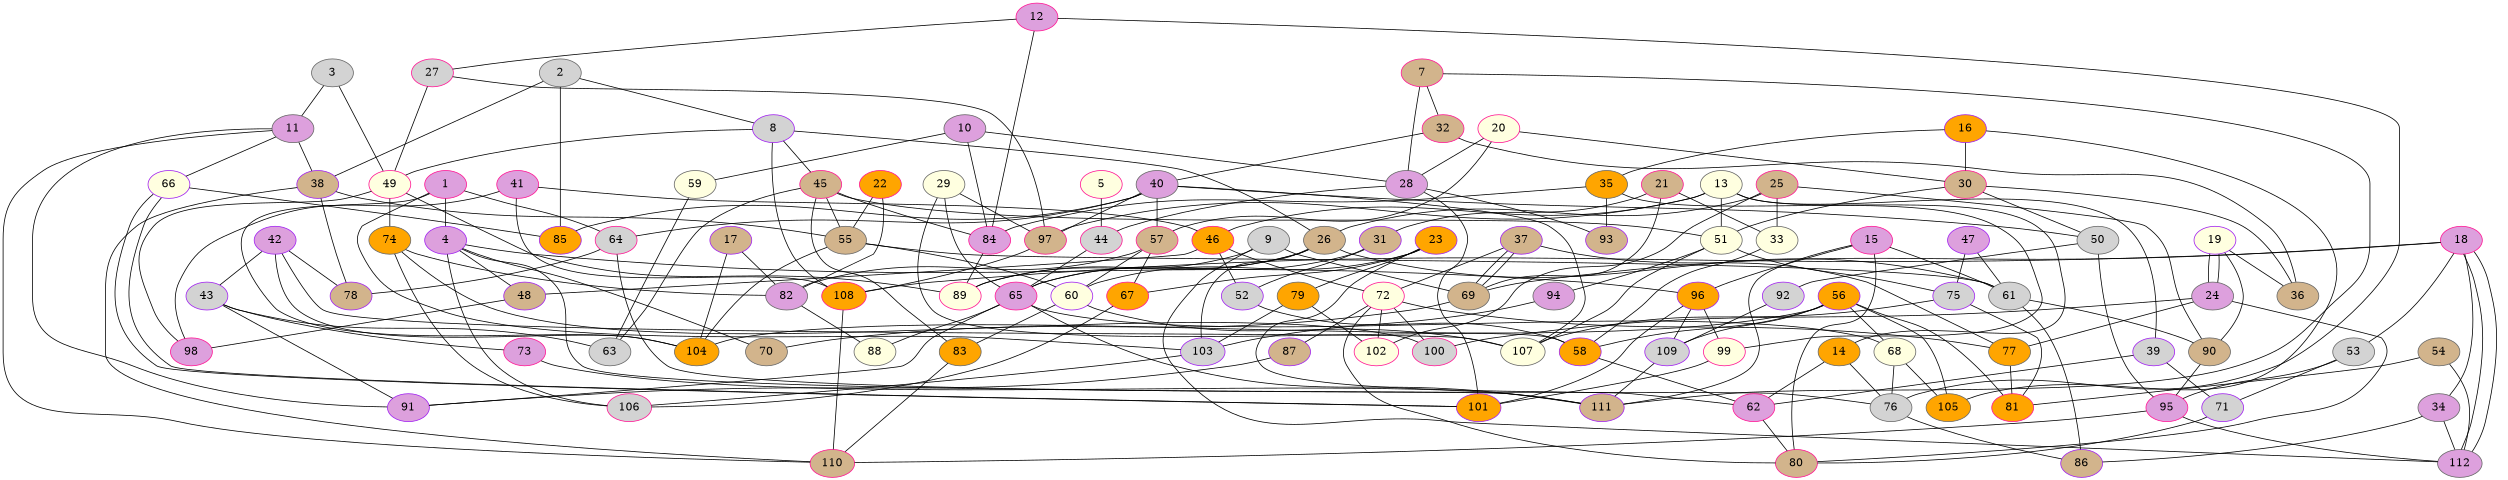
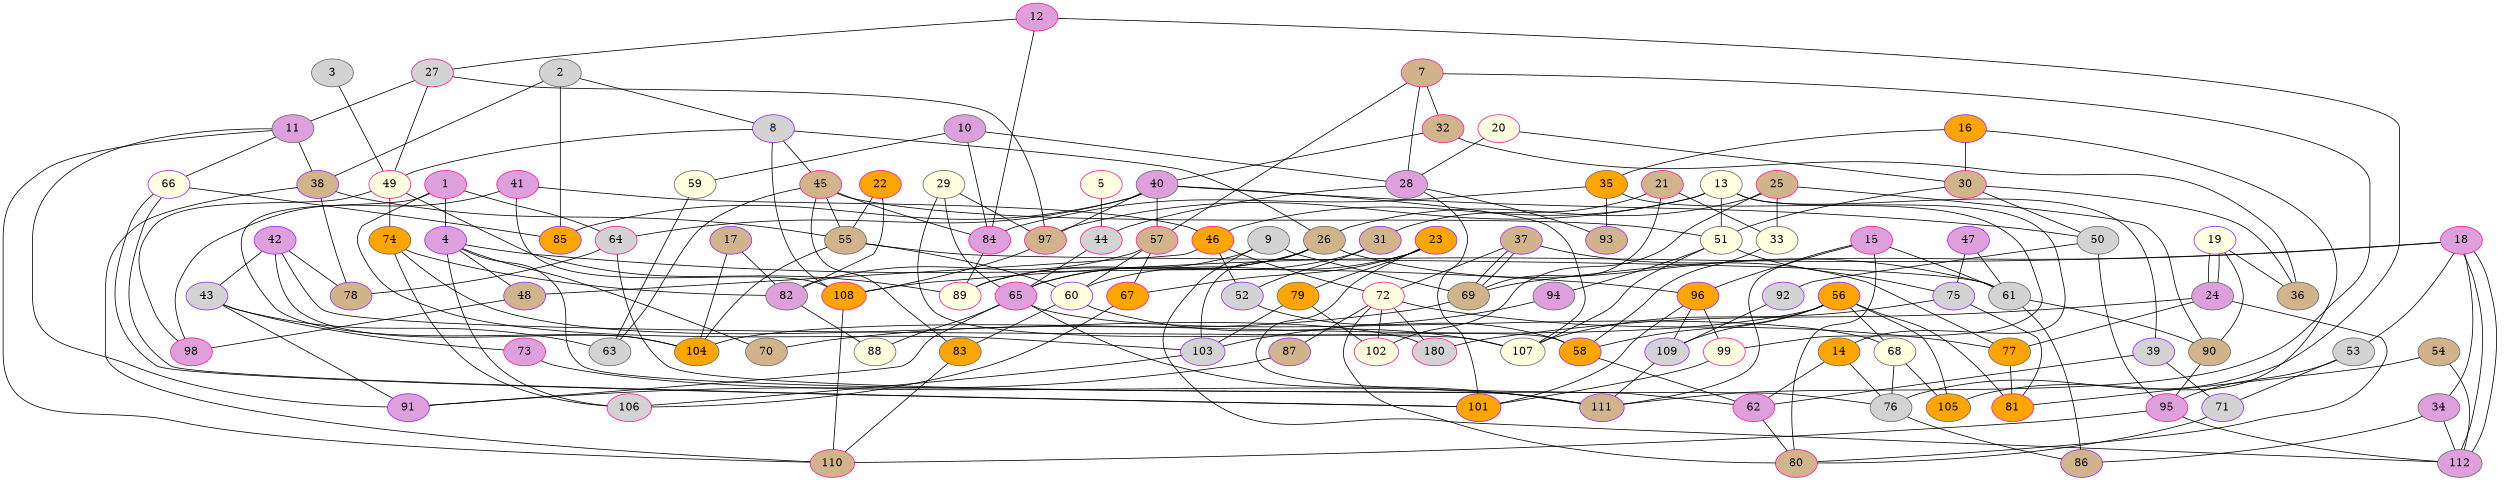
(313, 101) -> (363, 101)
(1345, 221) -> (1301, 149)
(1435, 352) -> (1435, 352)
